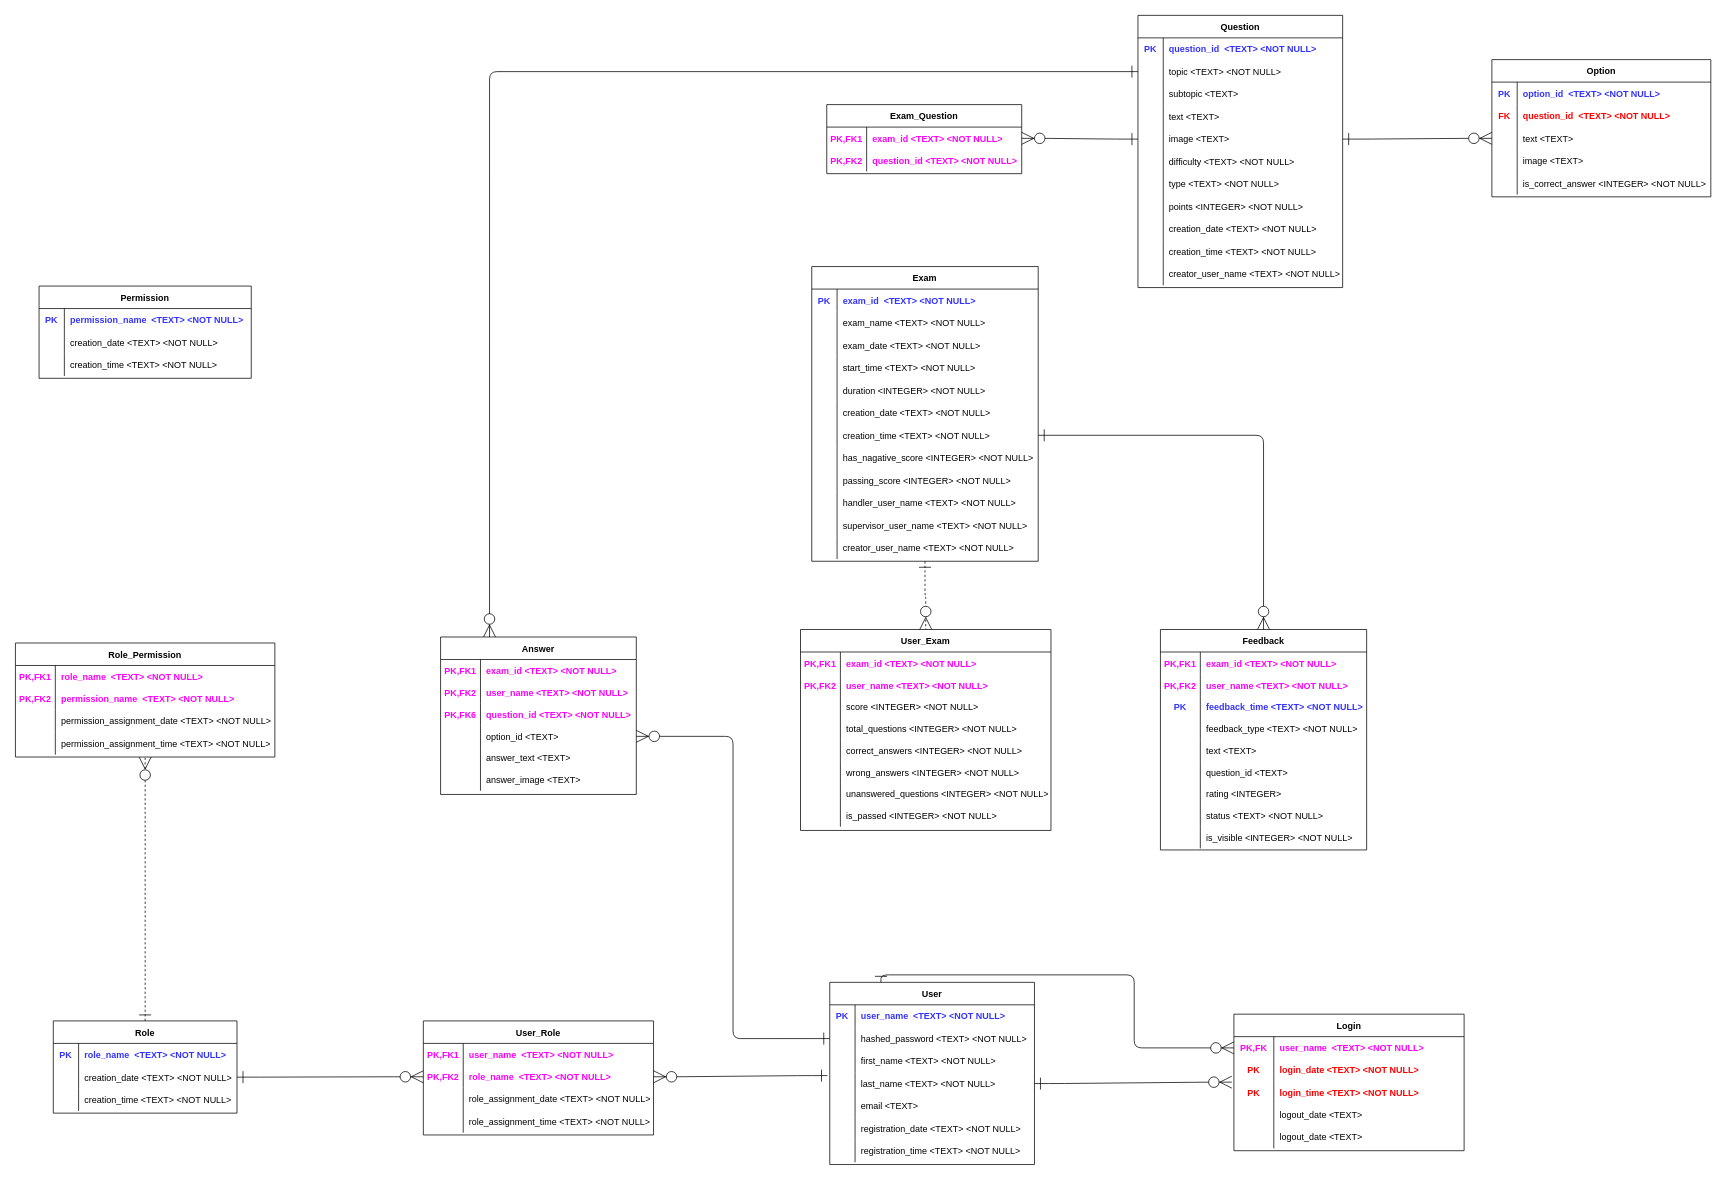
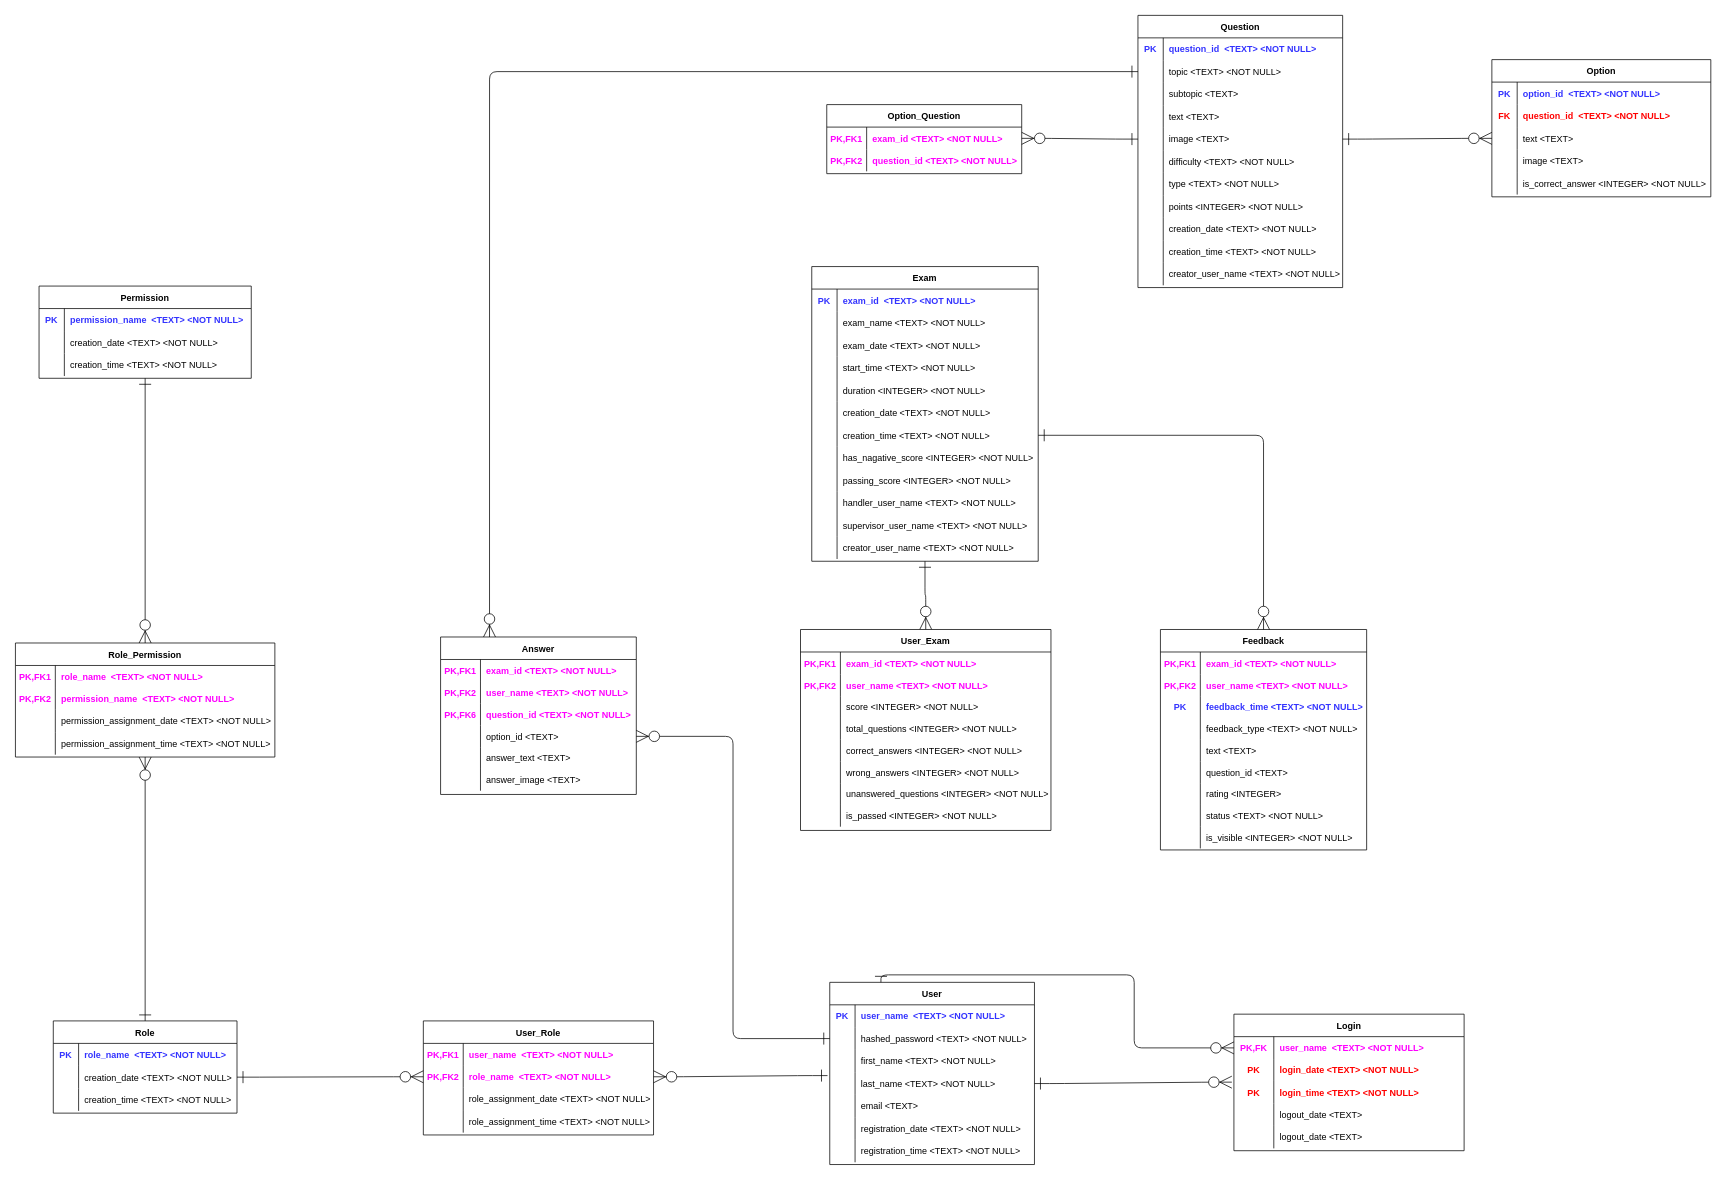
(924, 116) -> (924, 116)
none -> (145, 512)
(925, 588) -> (925, 588)
(145, 901) -> (145, 901)
